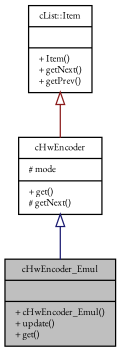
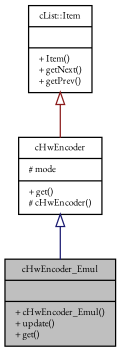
(50, 203) -> (60, 203)
